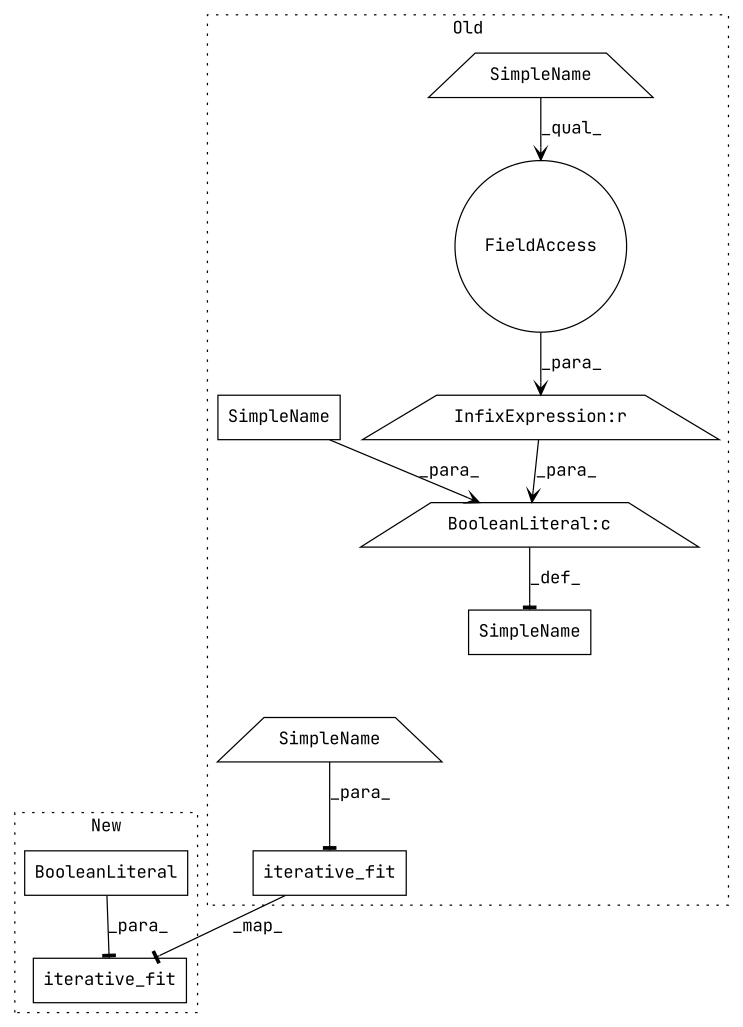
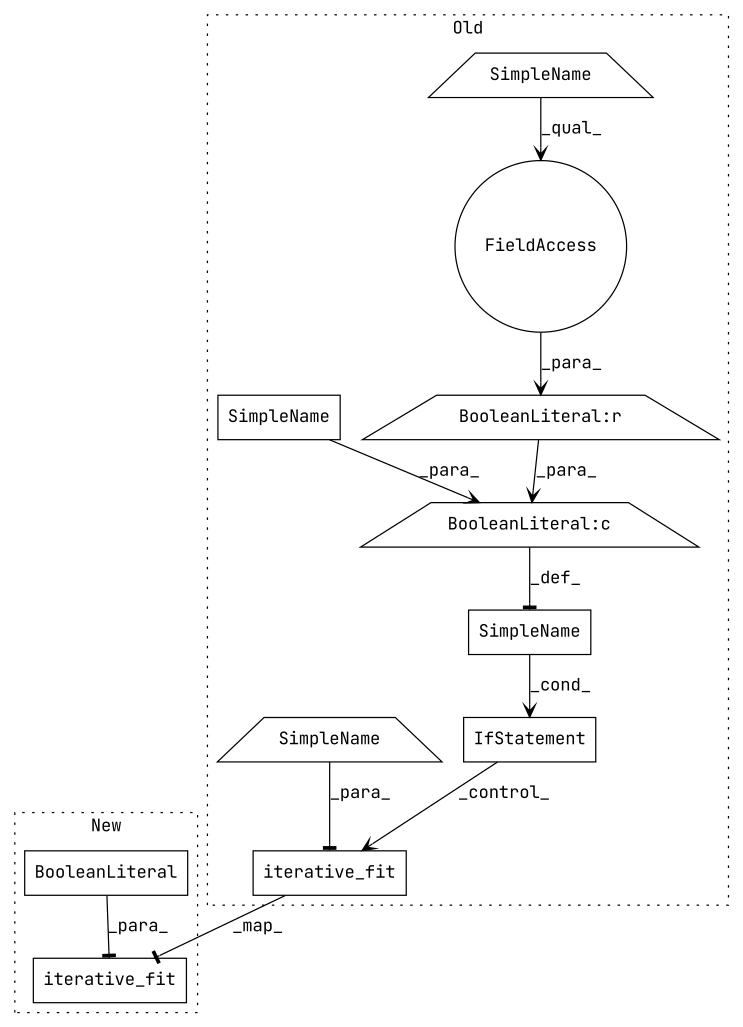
(541, 417) -> (541, 417)
none -> (530, 740)
